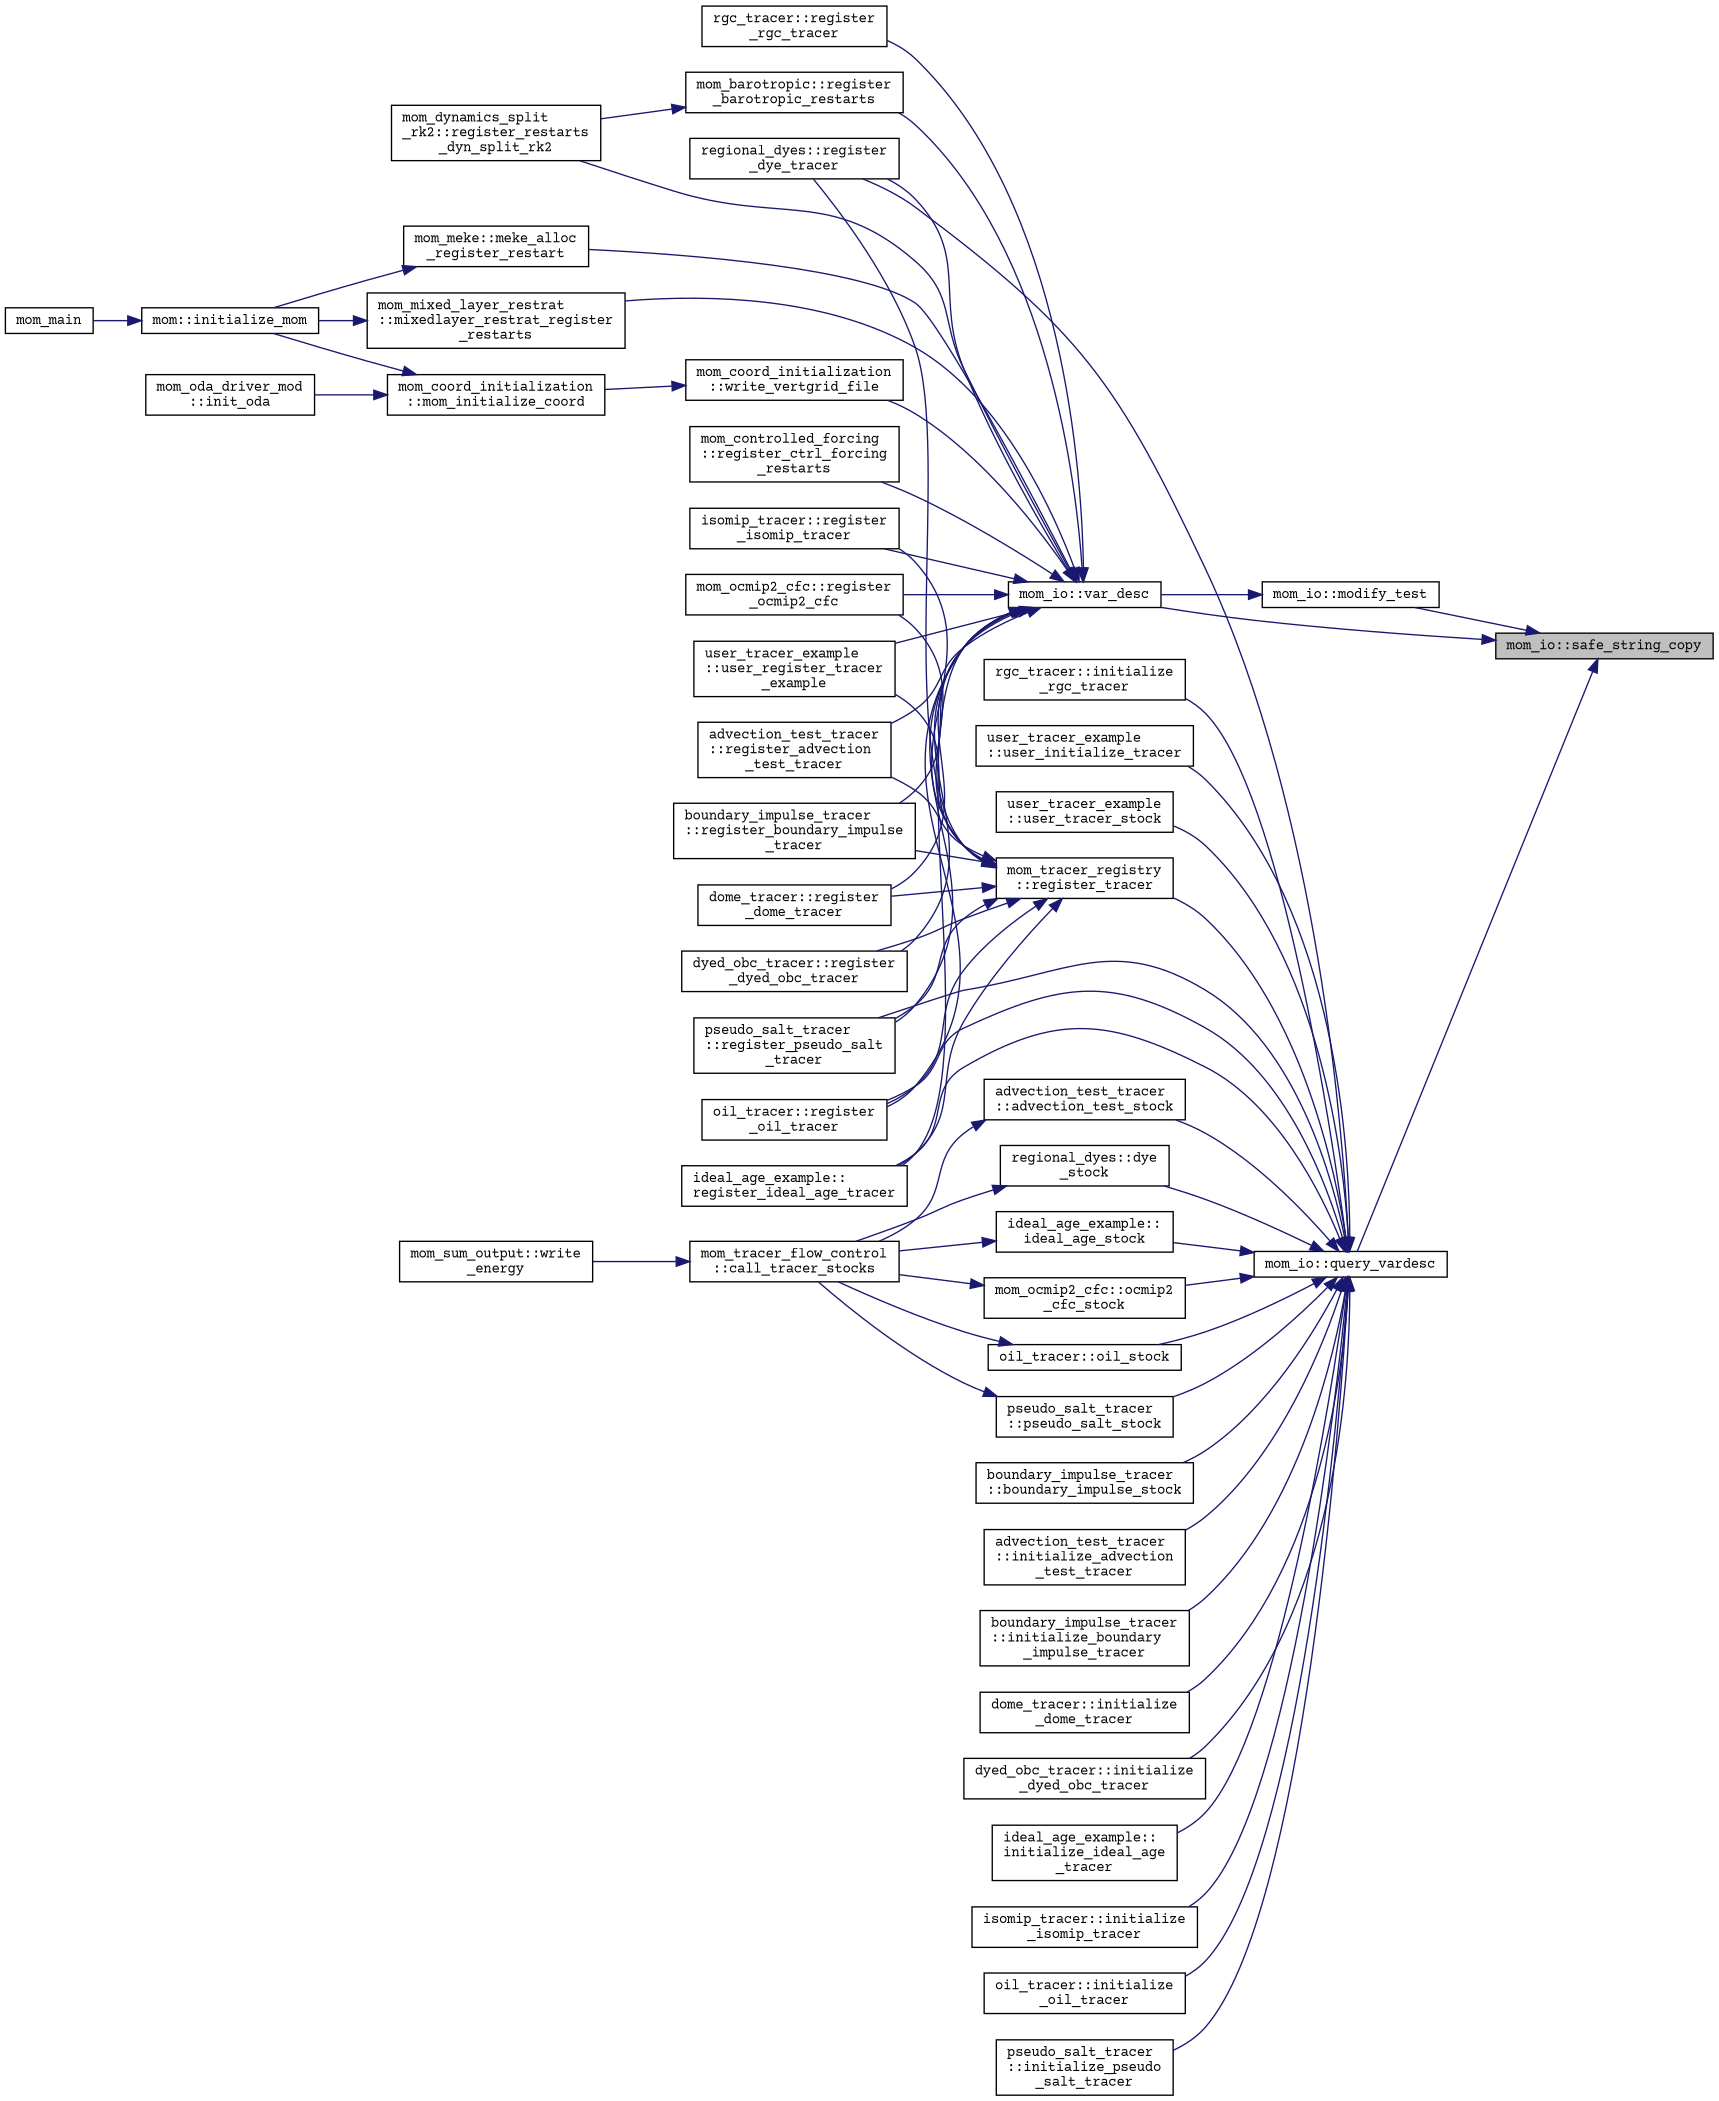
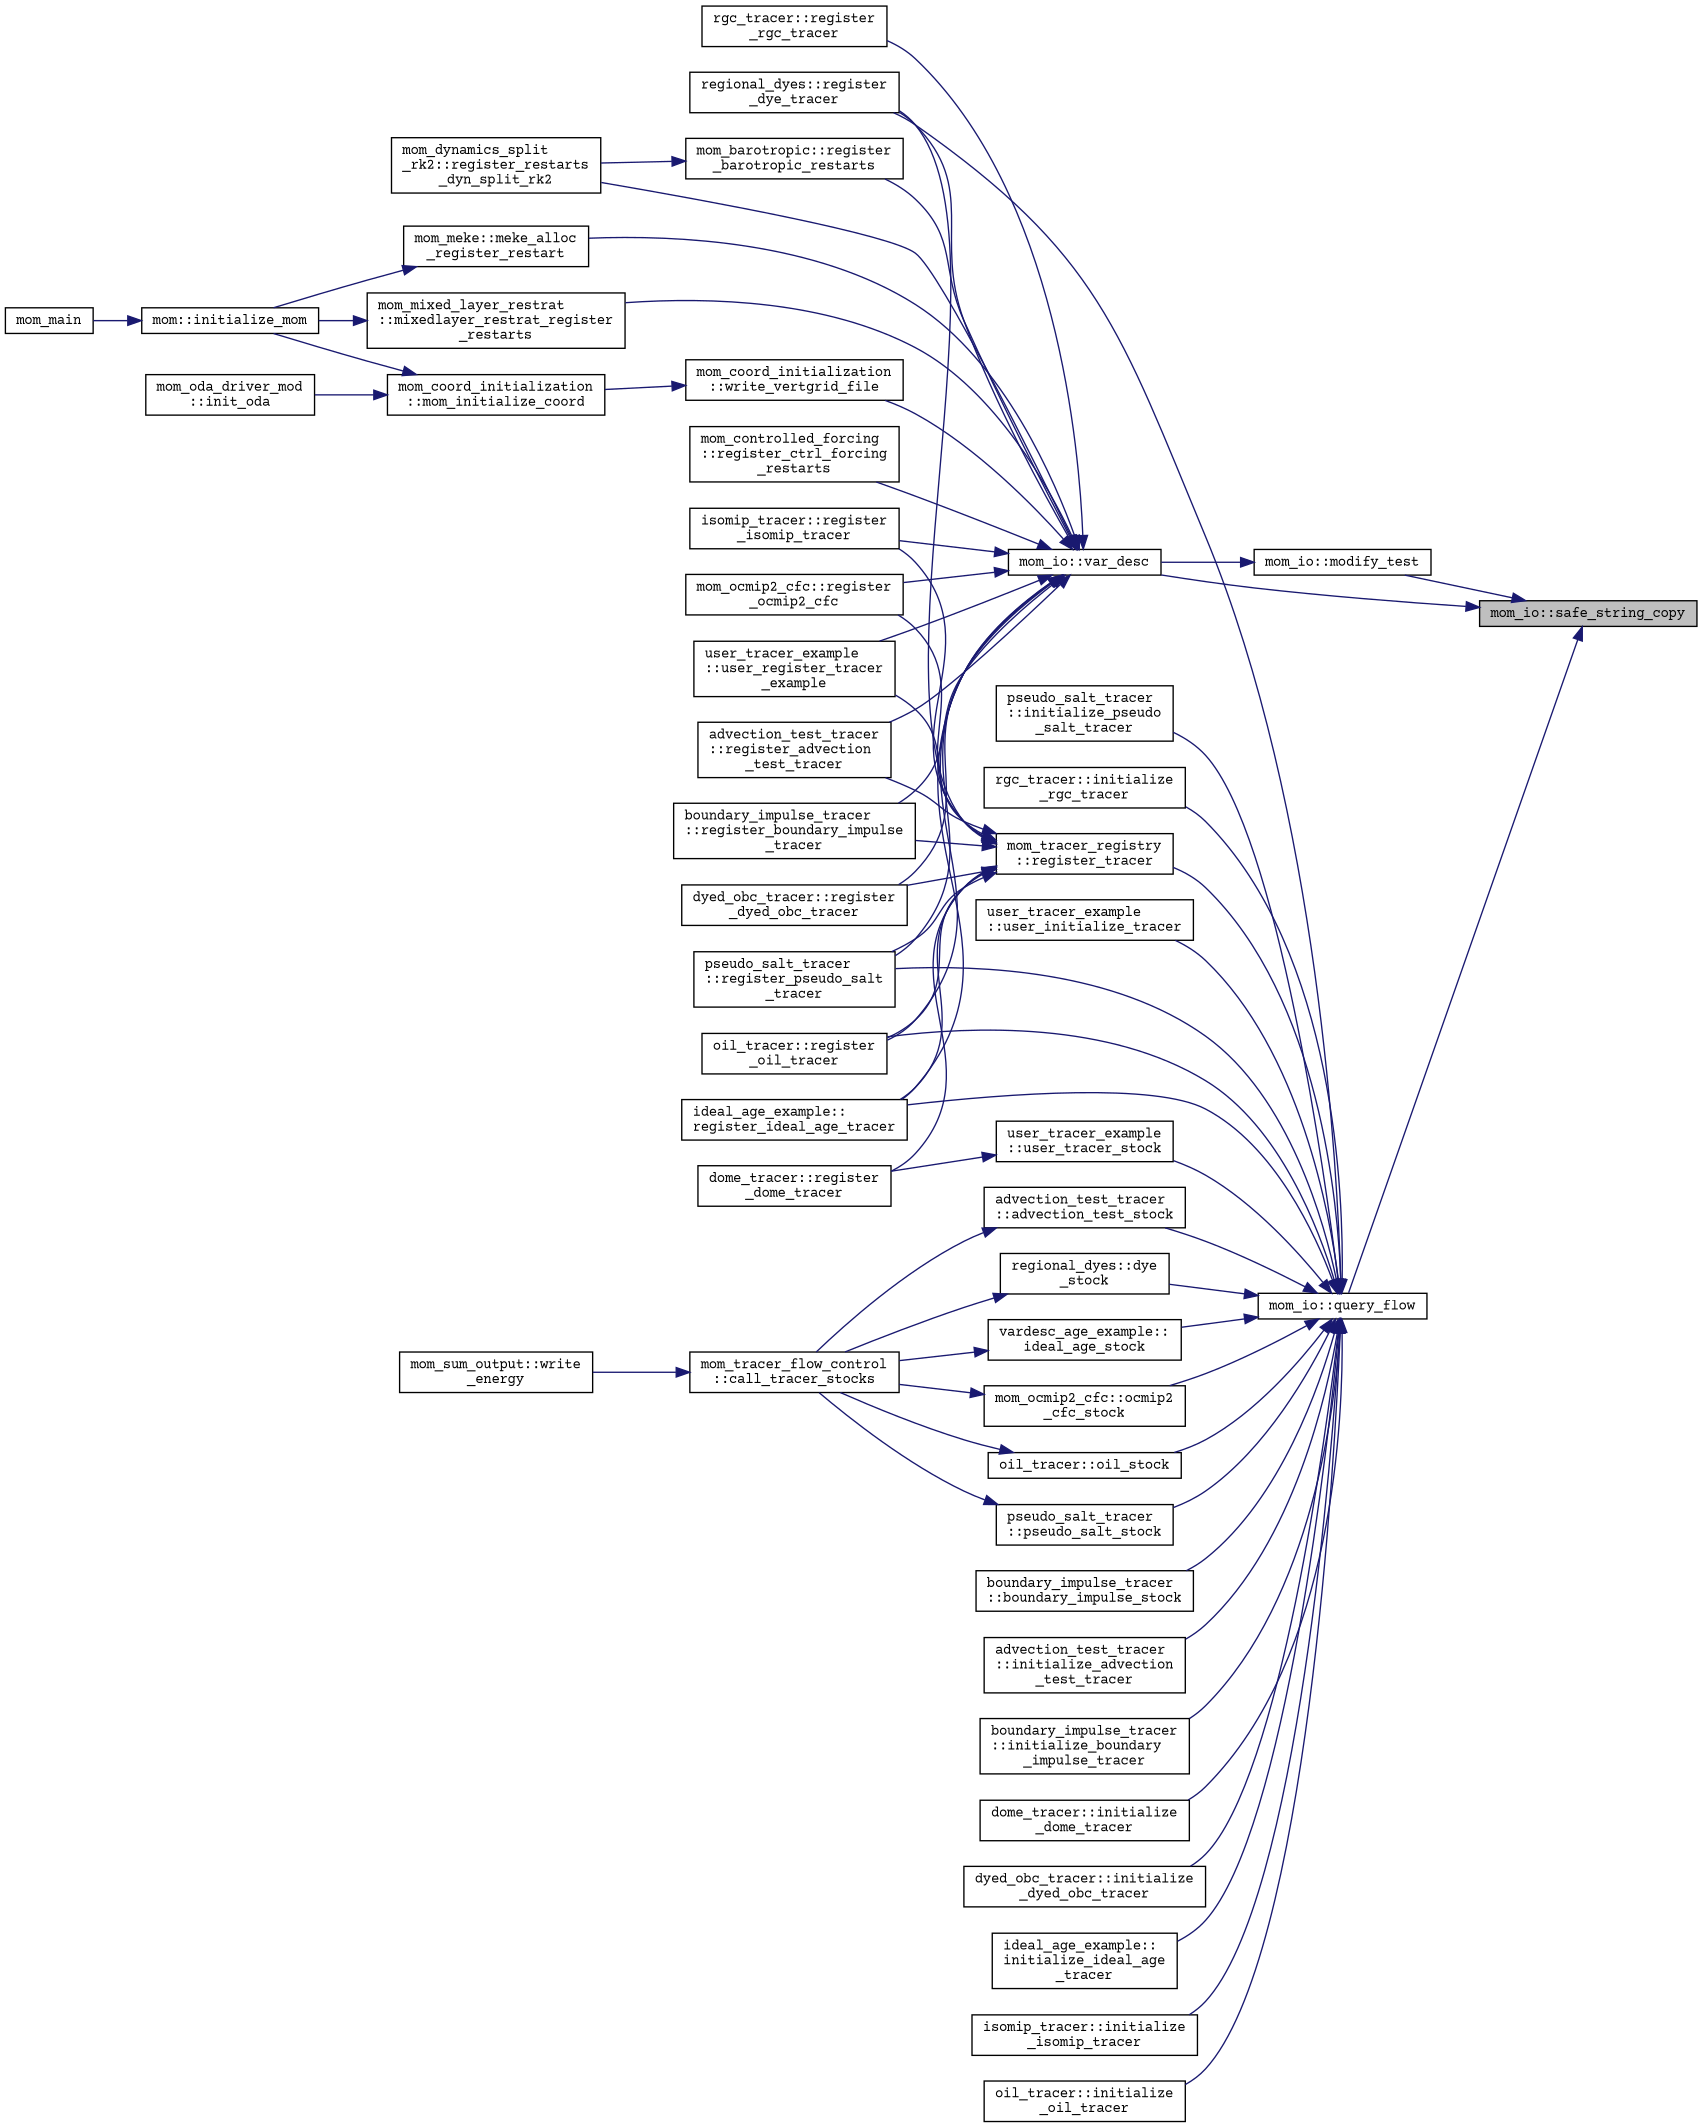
(940, 744) -> (937, 1164)
(1085, 1232) -> (1085, 1340)
(1351, 1264) -> (1343, 1306)
